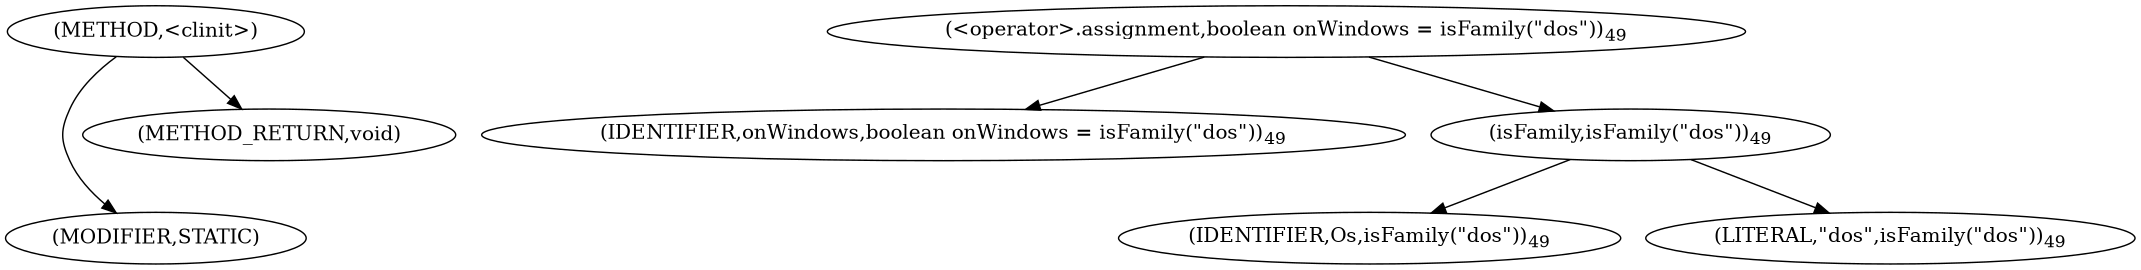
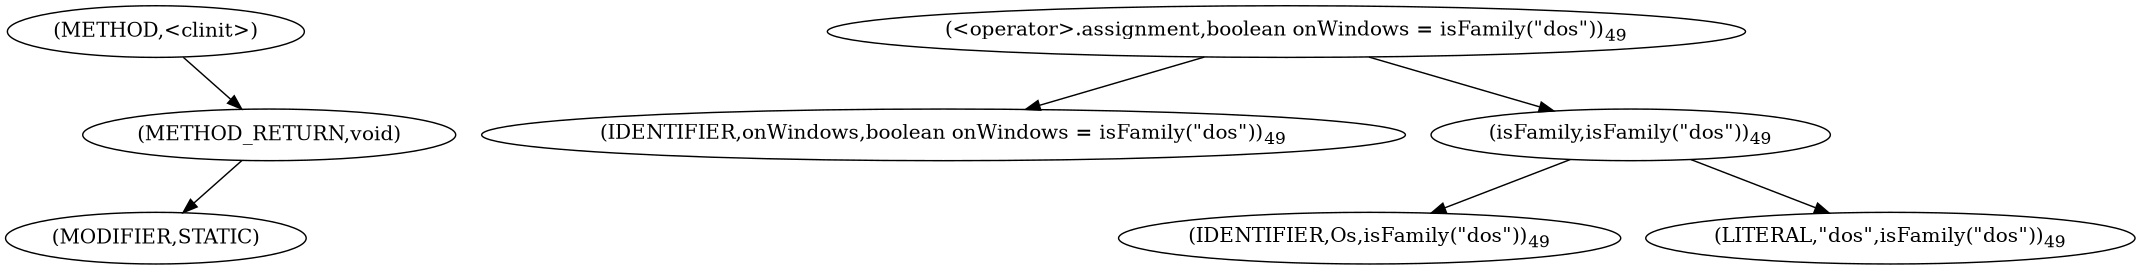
(63, 128) -> (218, 182)
